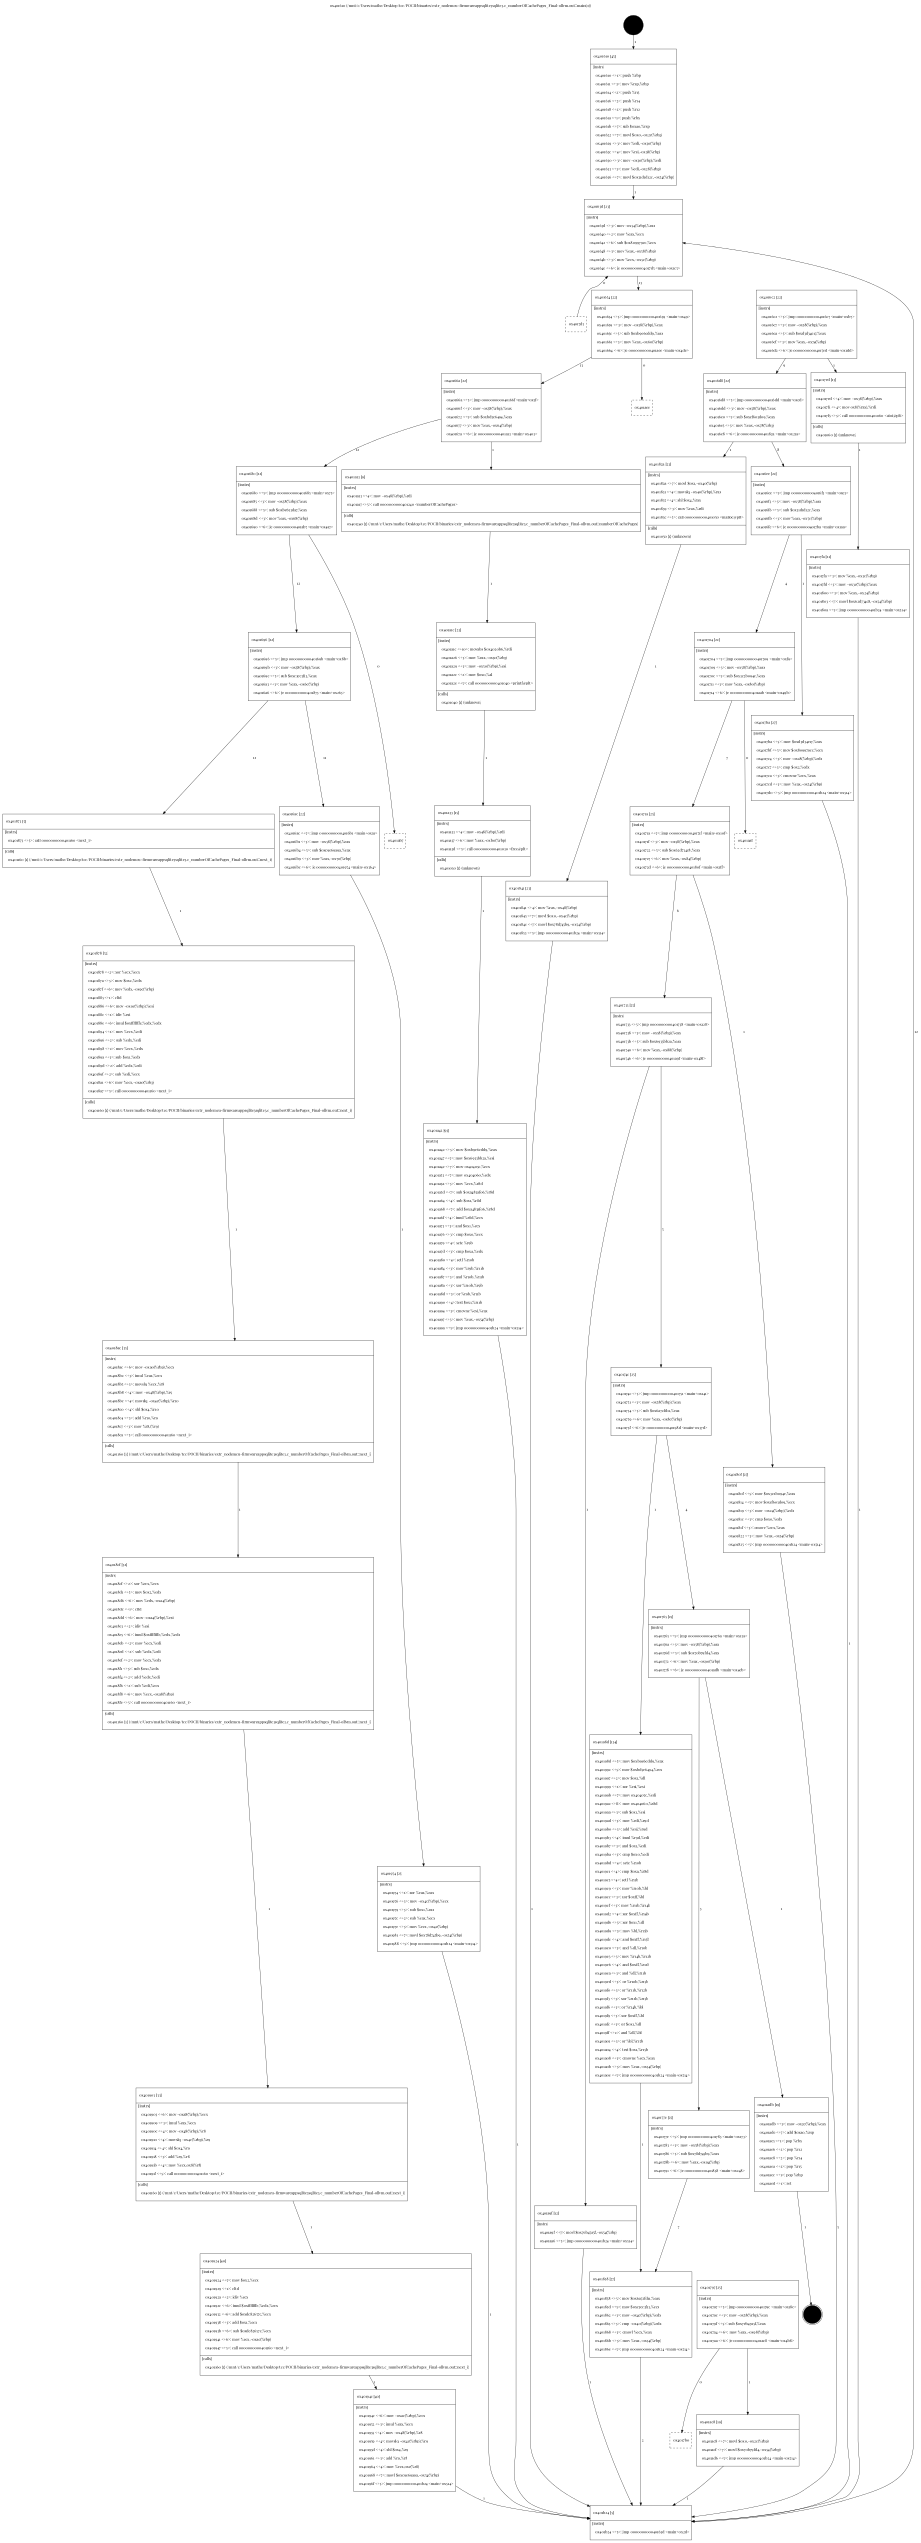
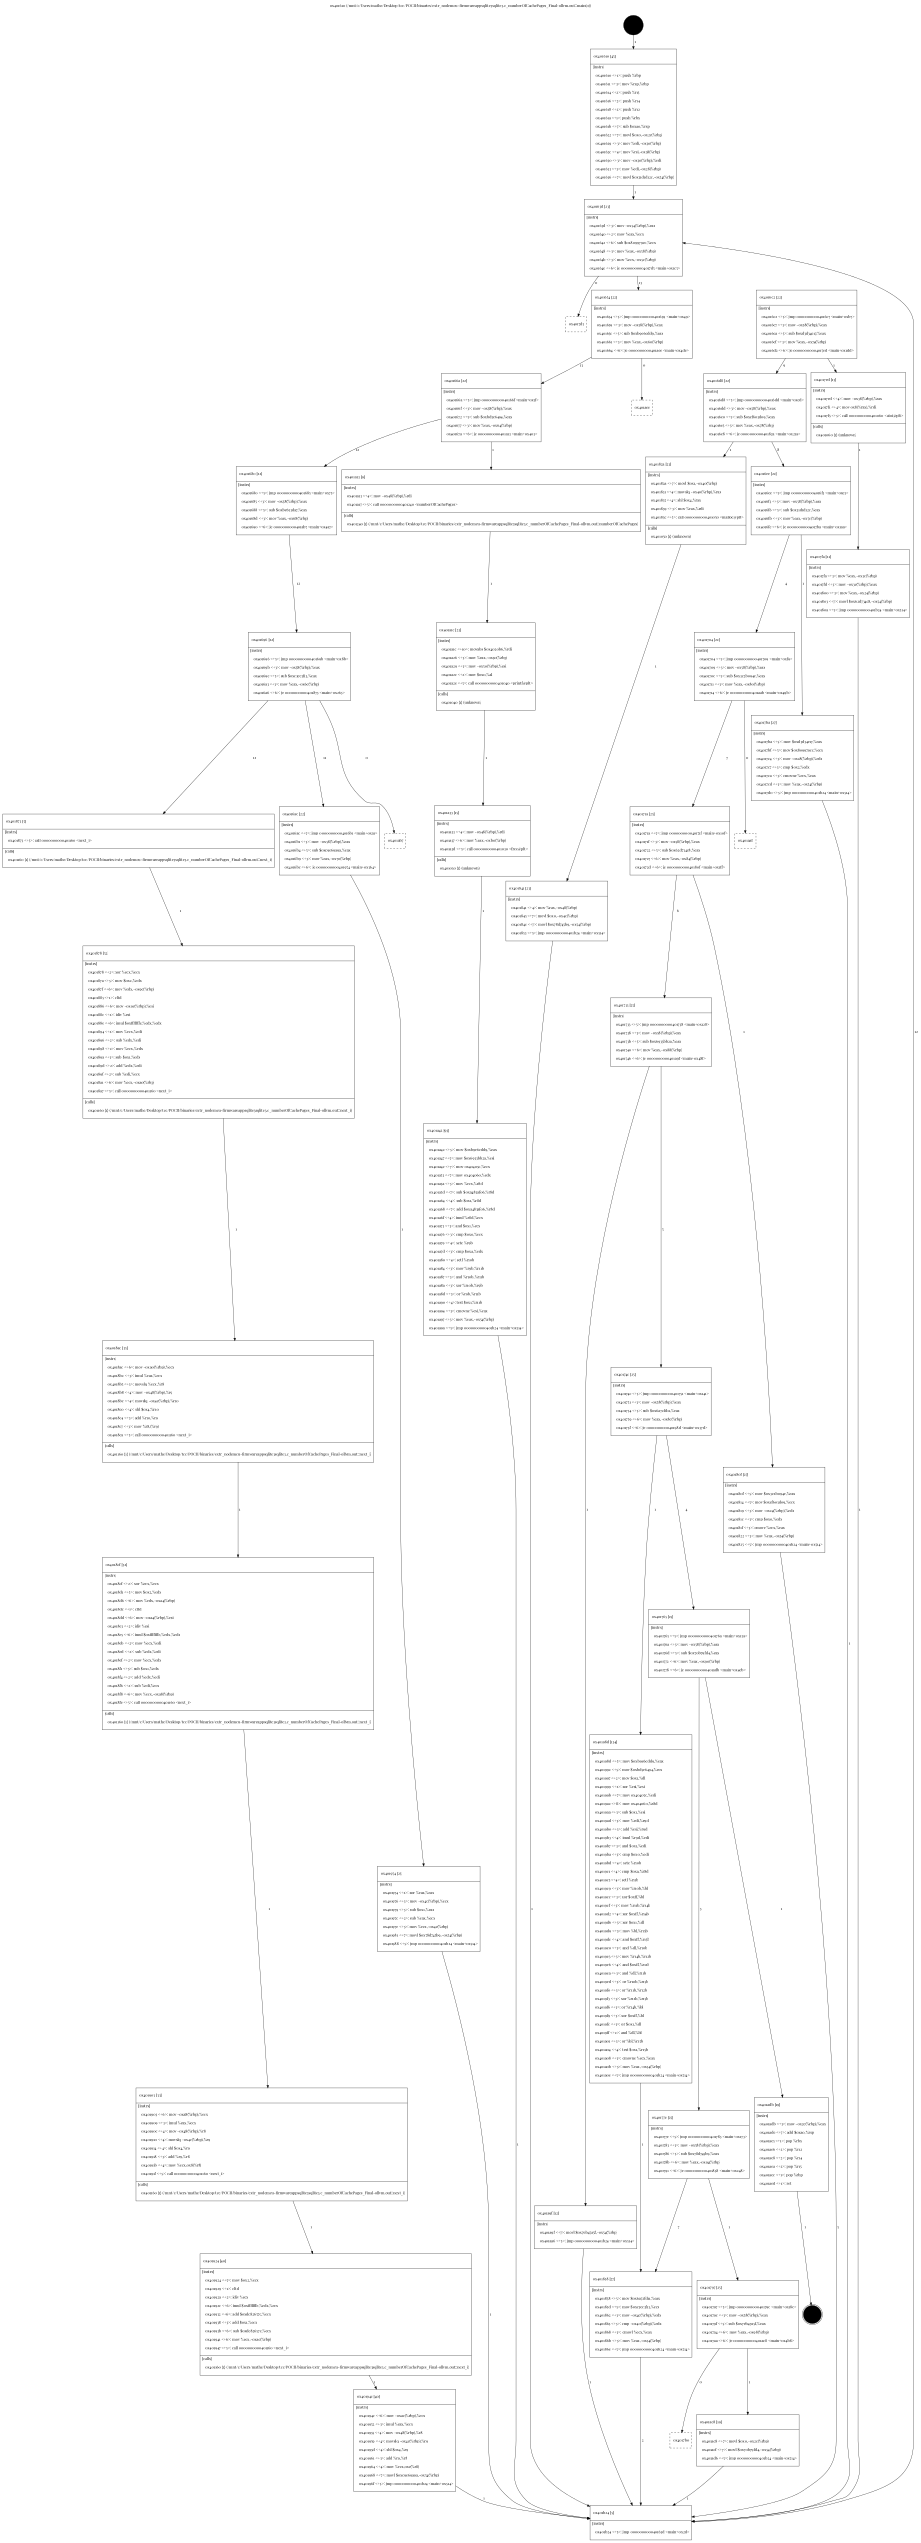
(587, 293) -> (587, 294)
(369, 677) -> (346, 775)
none -> (723, 2228)
